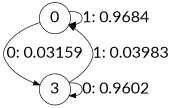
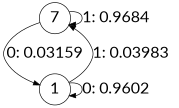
(55, 18) -> (55, 18)
(55, 89) -> (55, 89)
